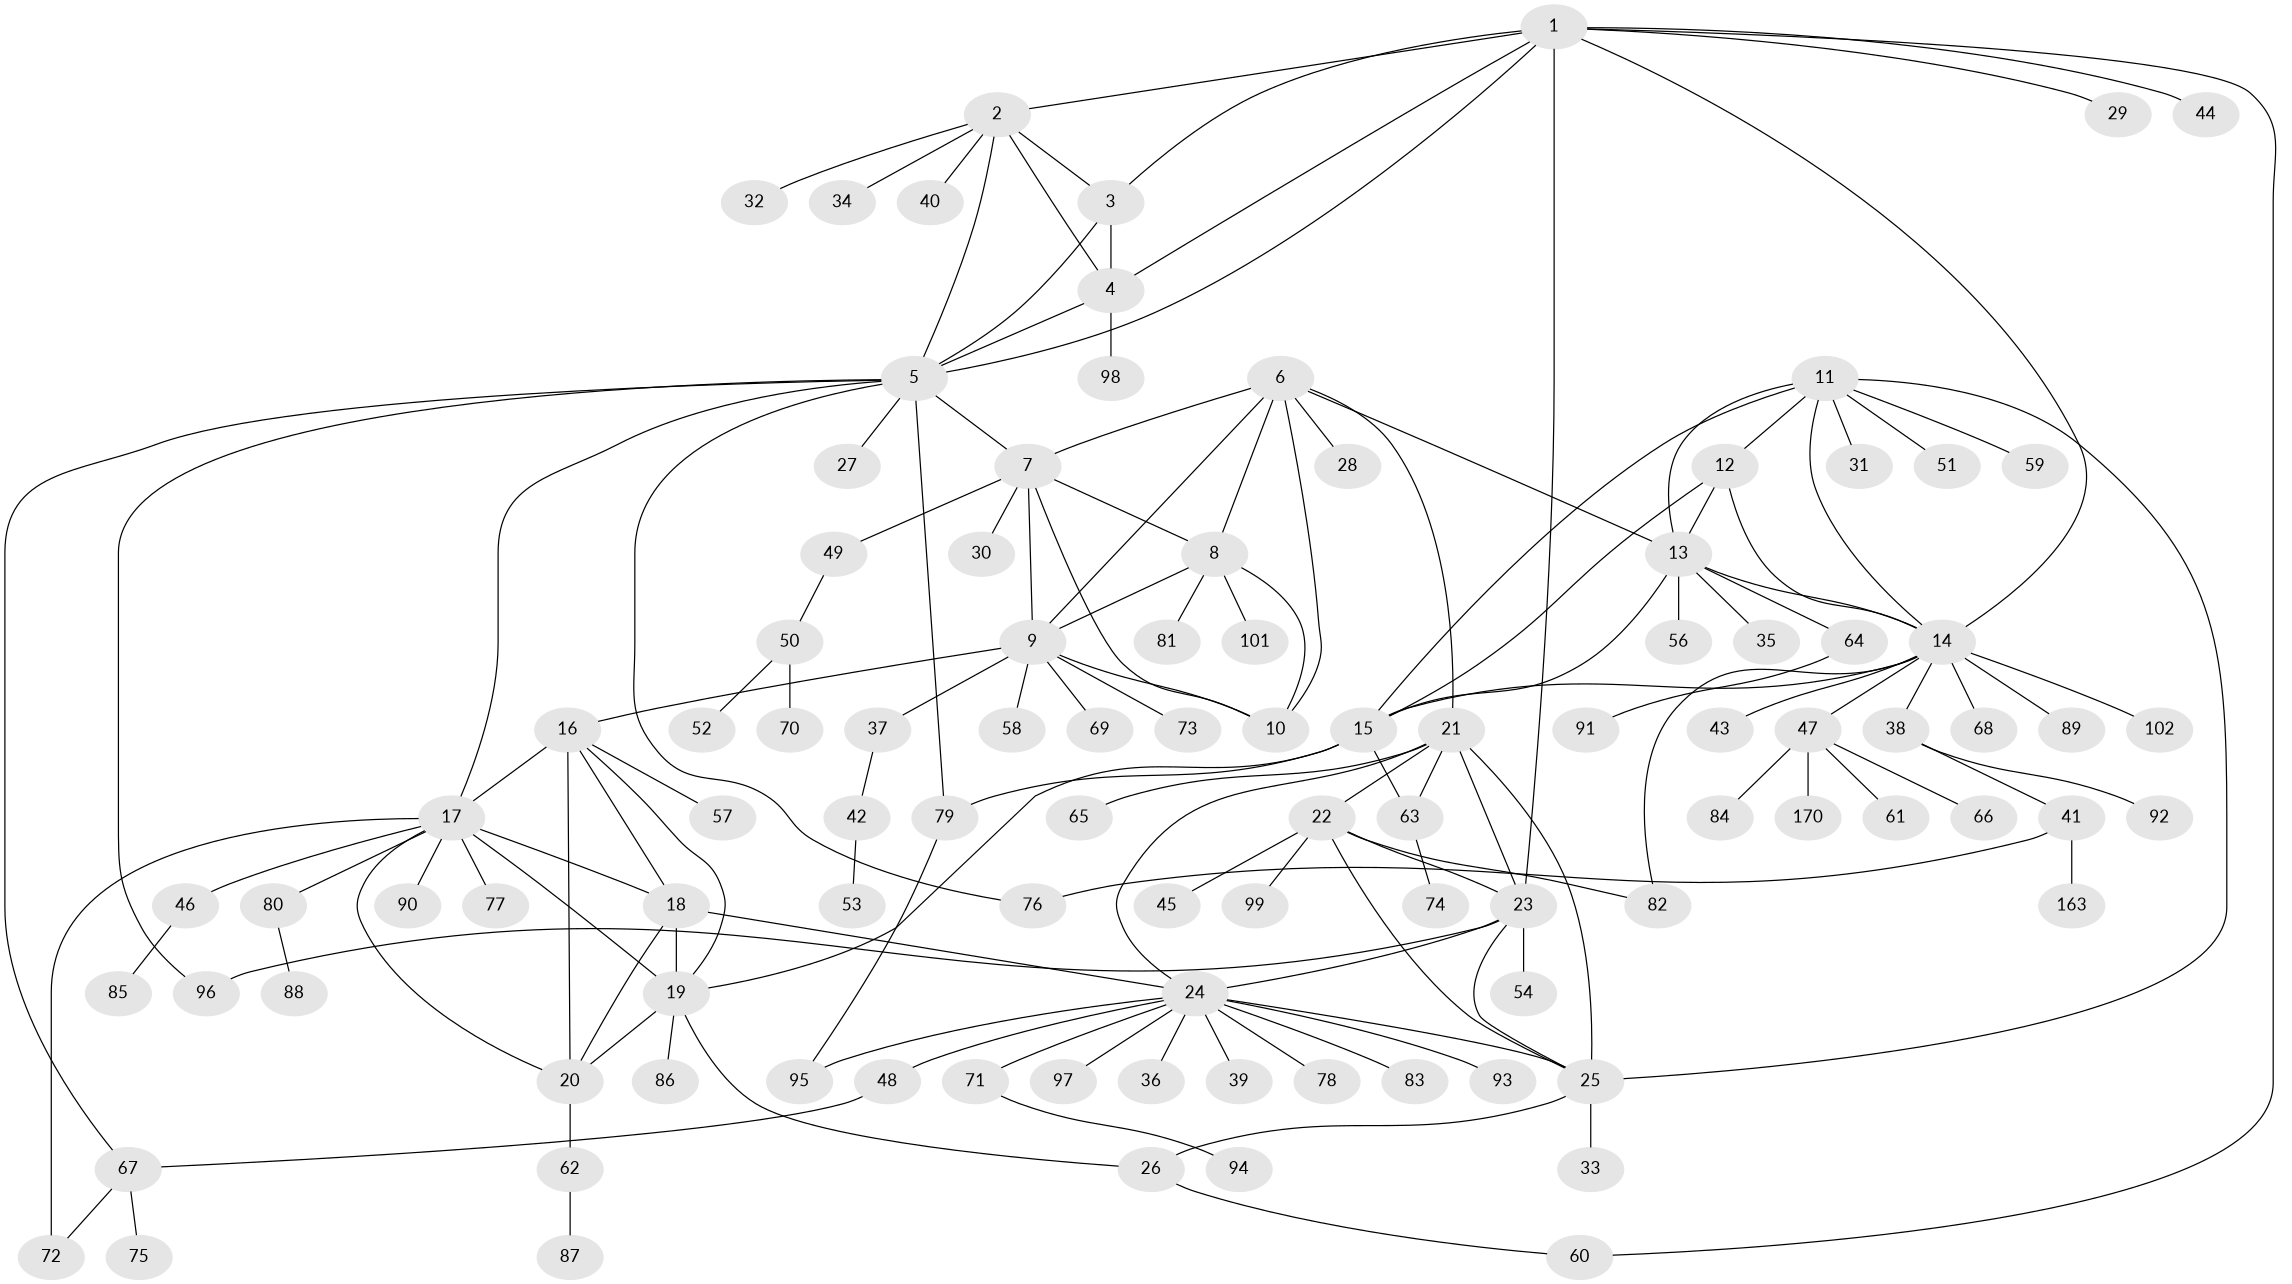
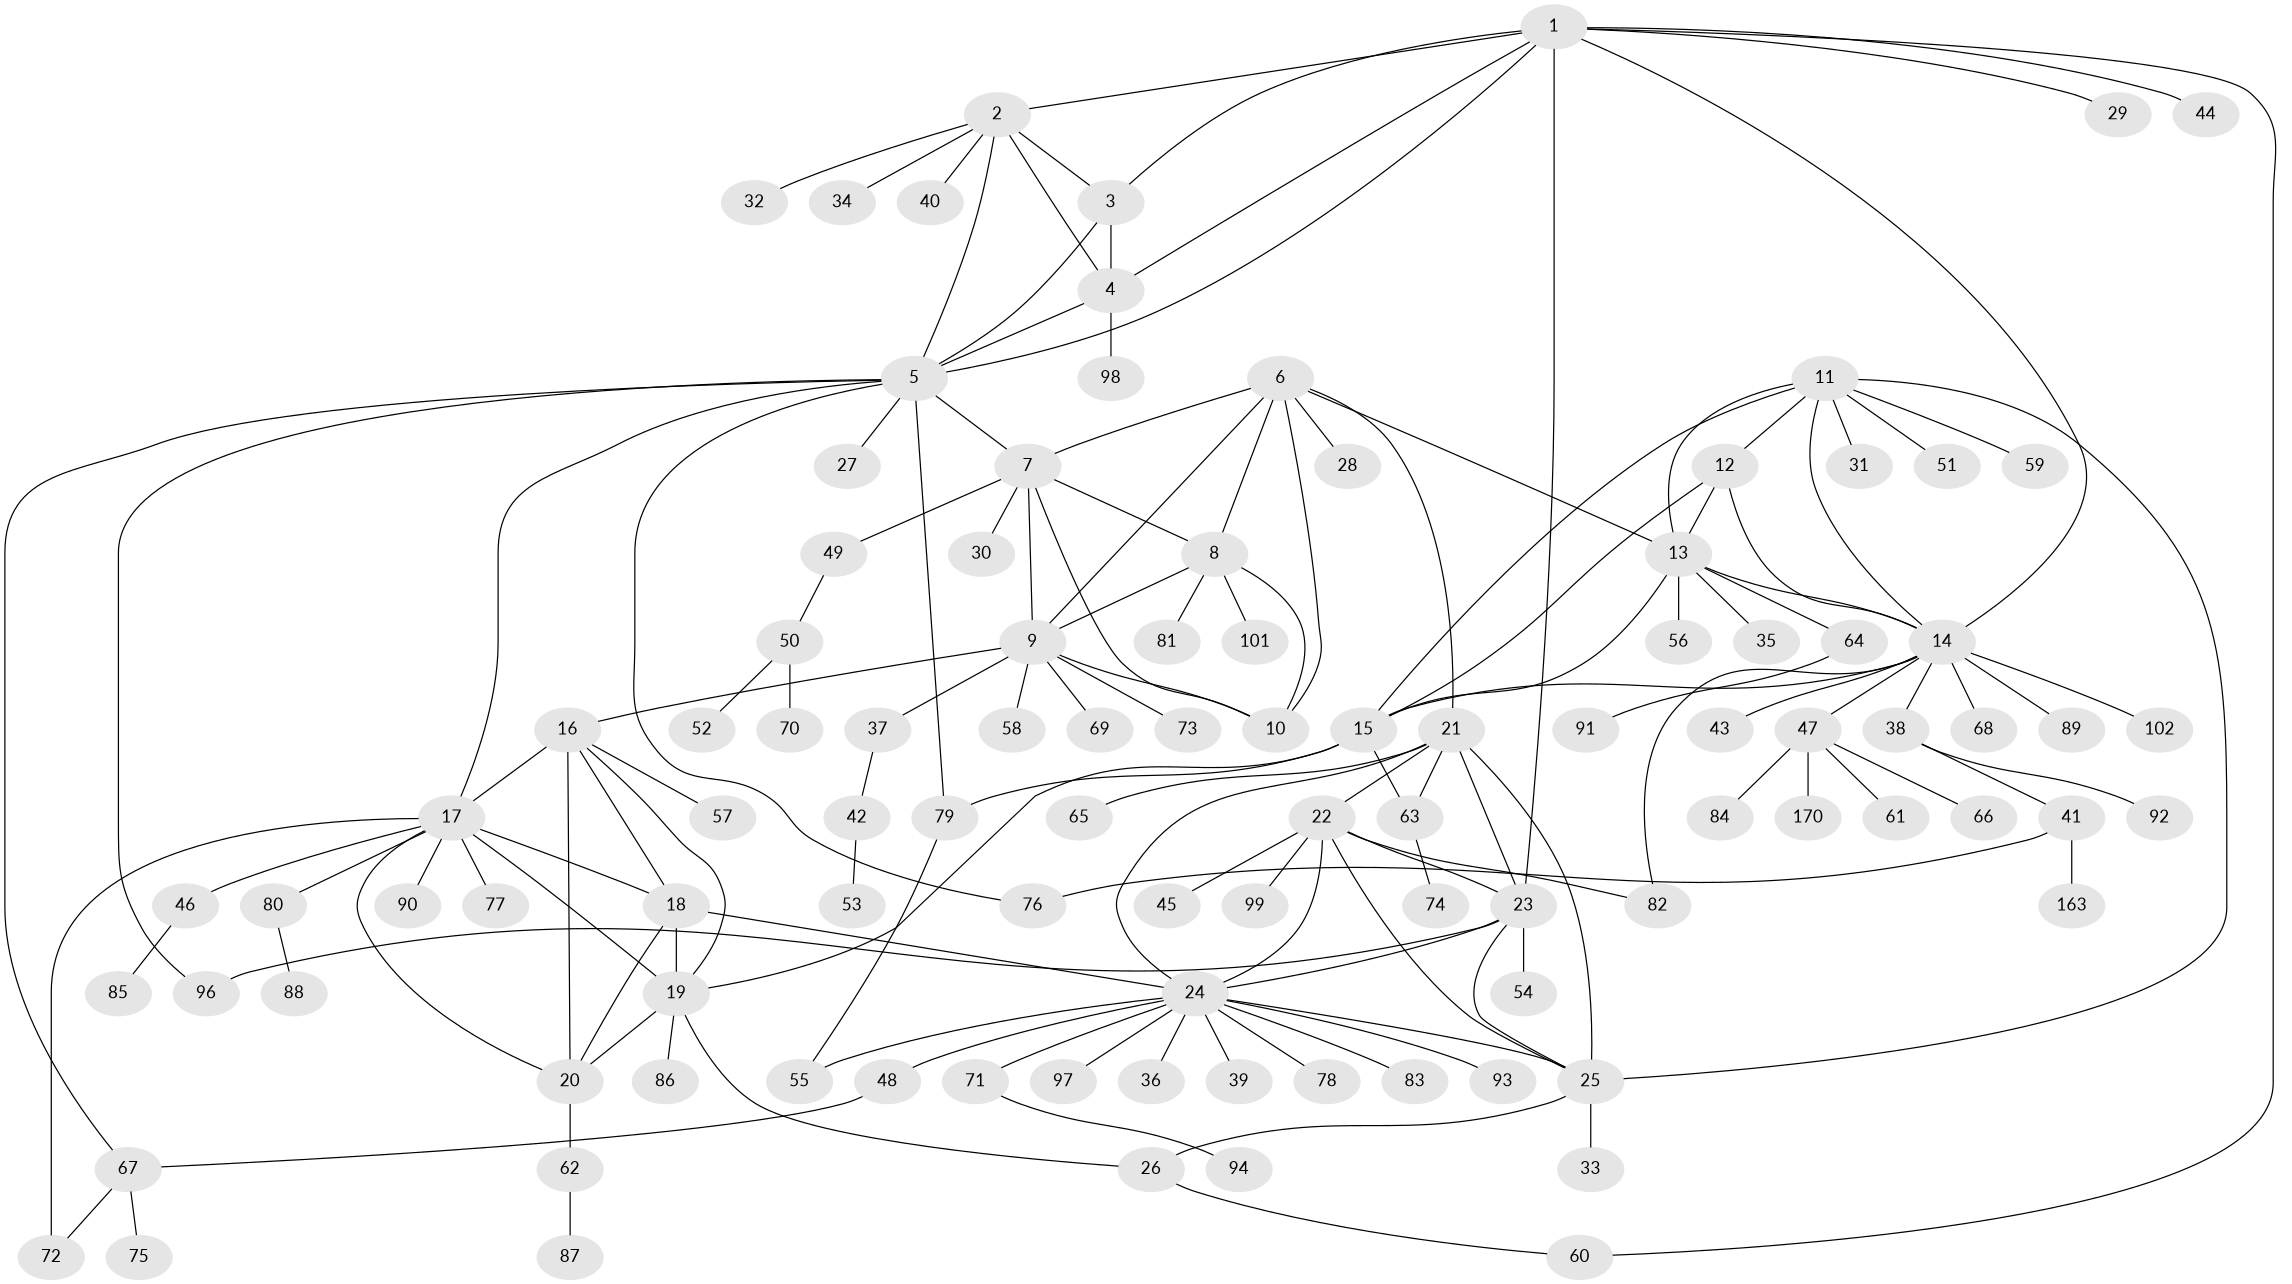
none -> (1298, 929)
(800, 1082) -> (800, 1082)
